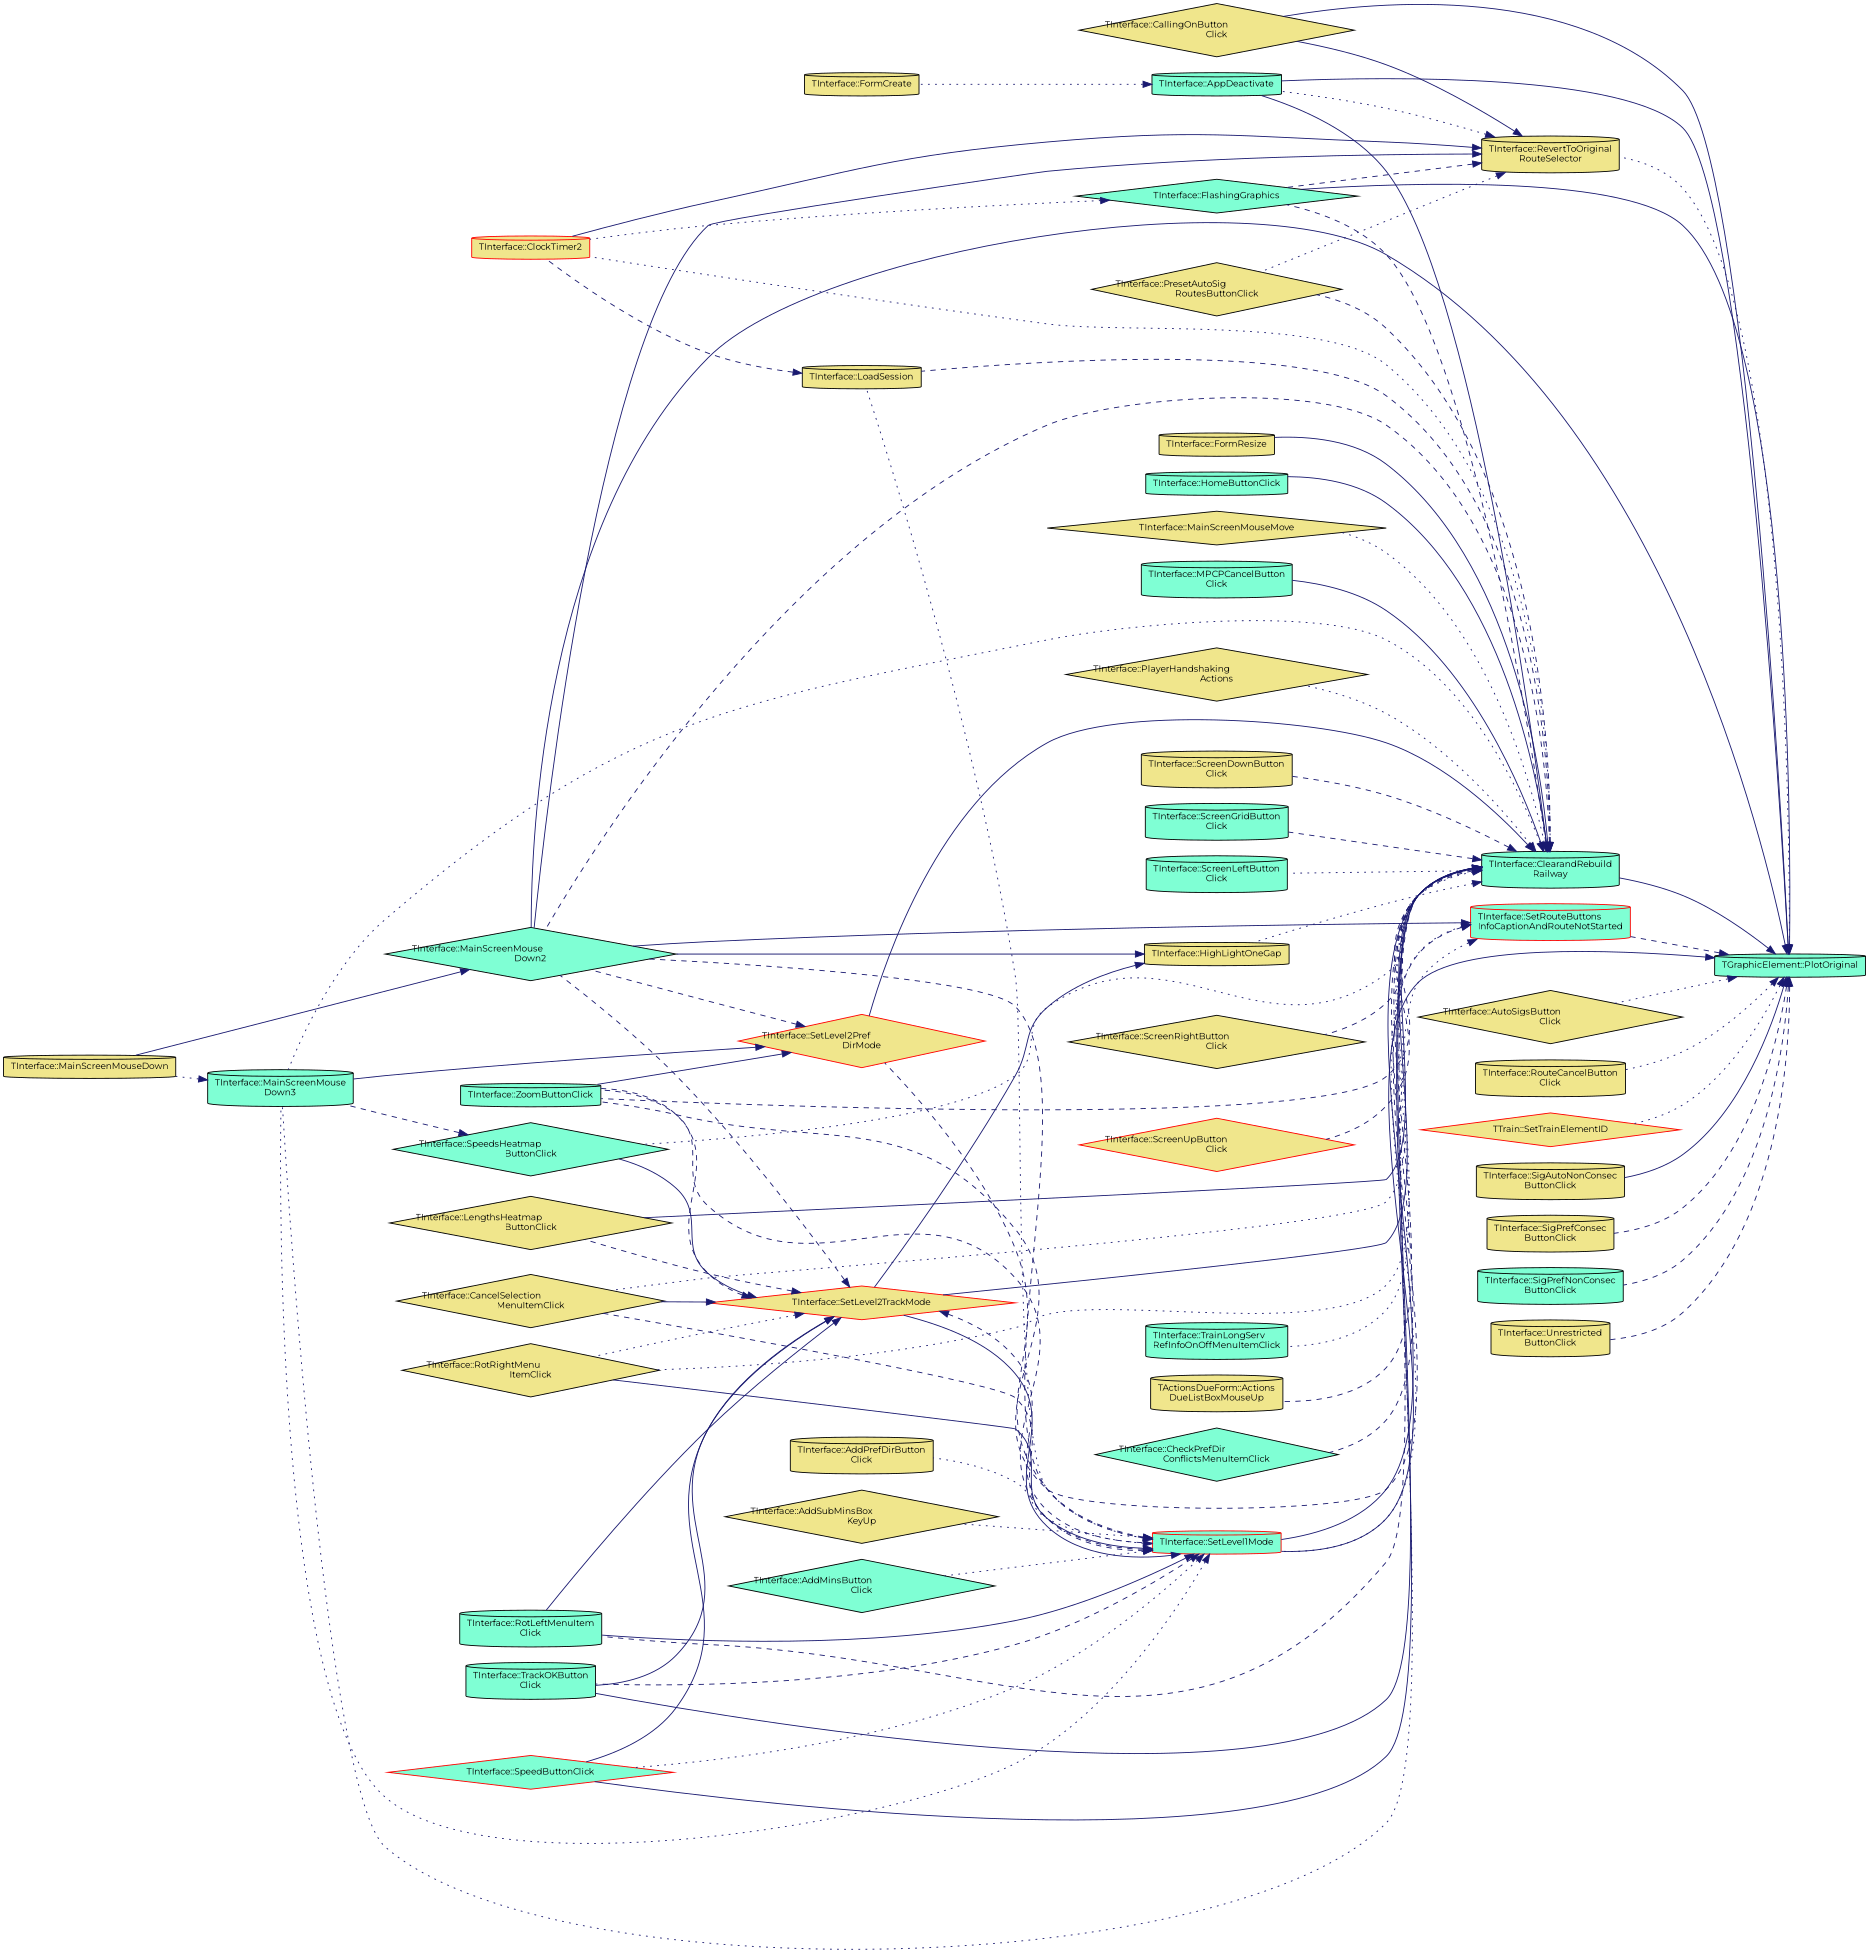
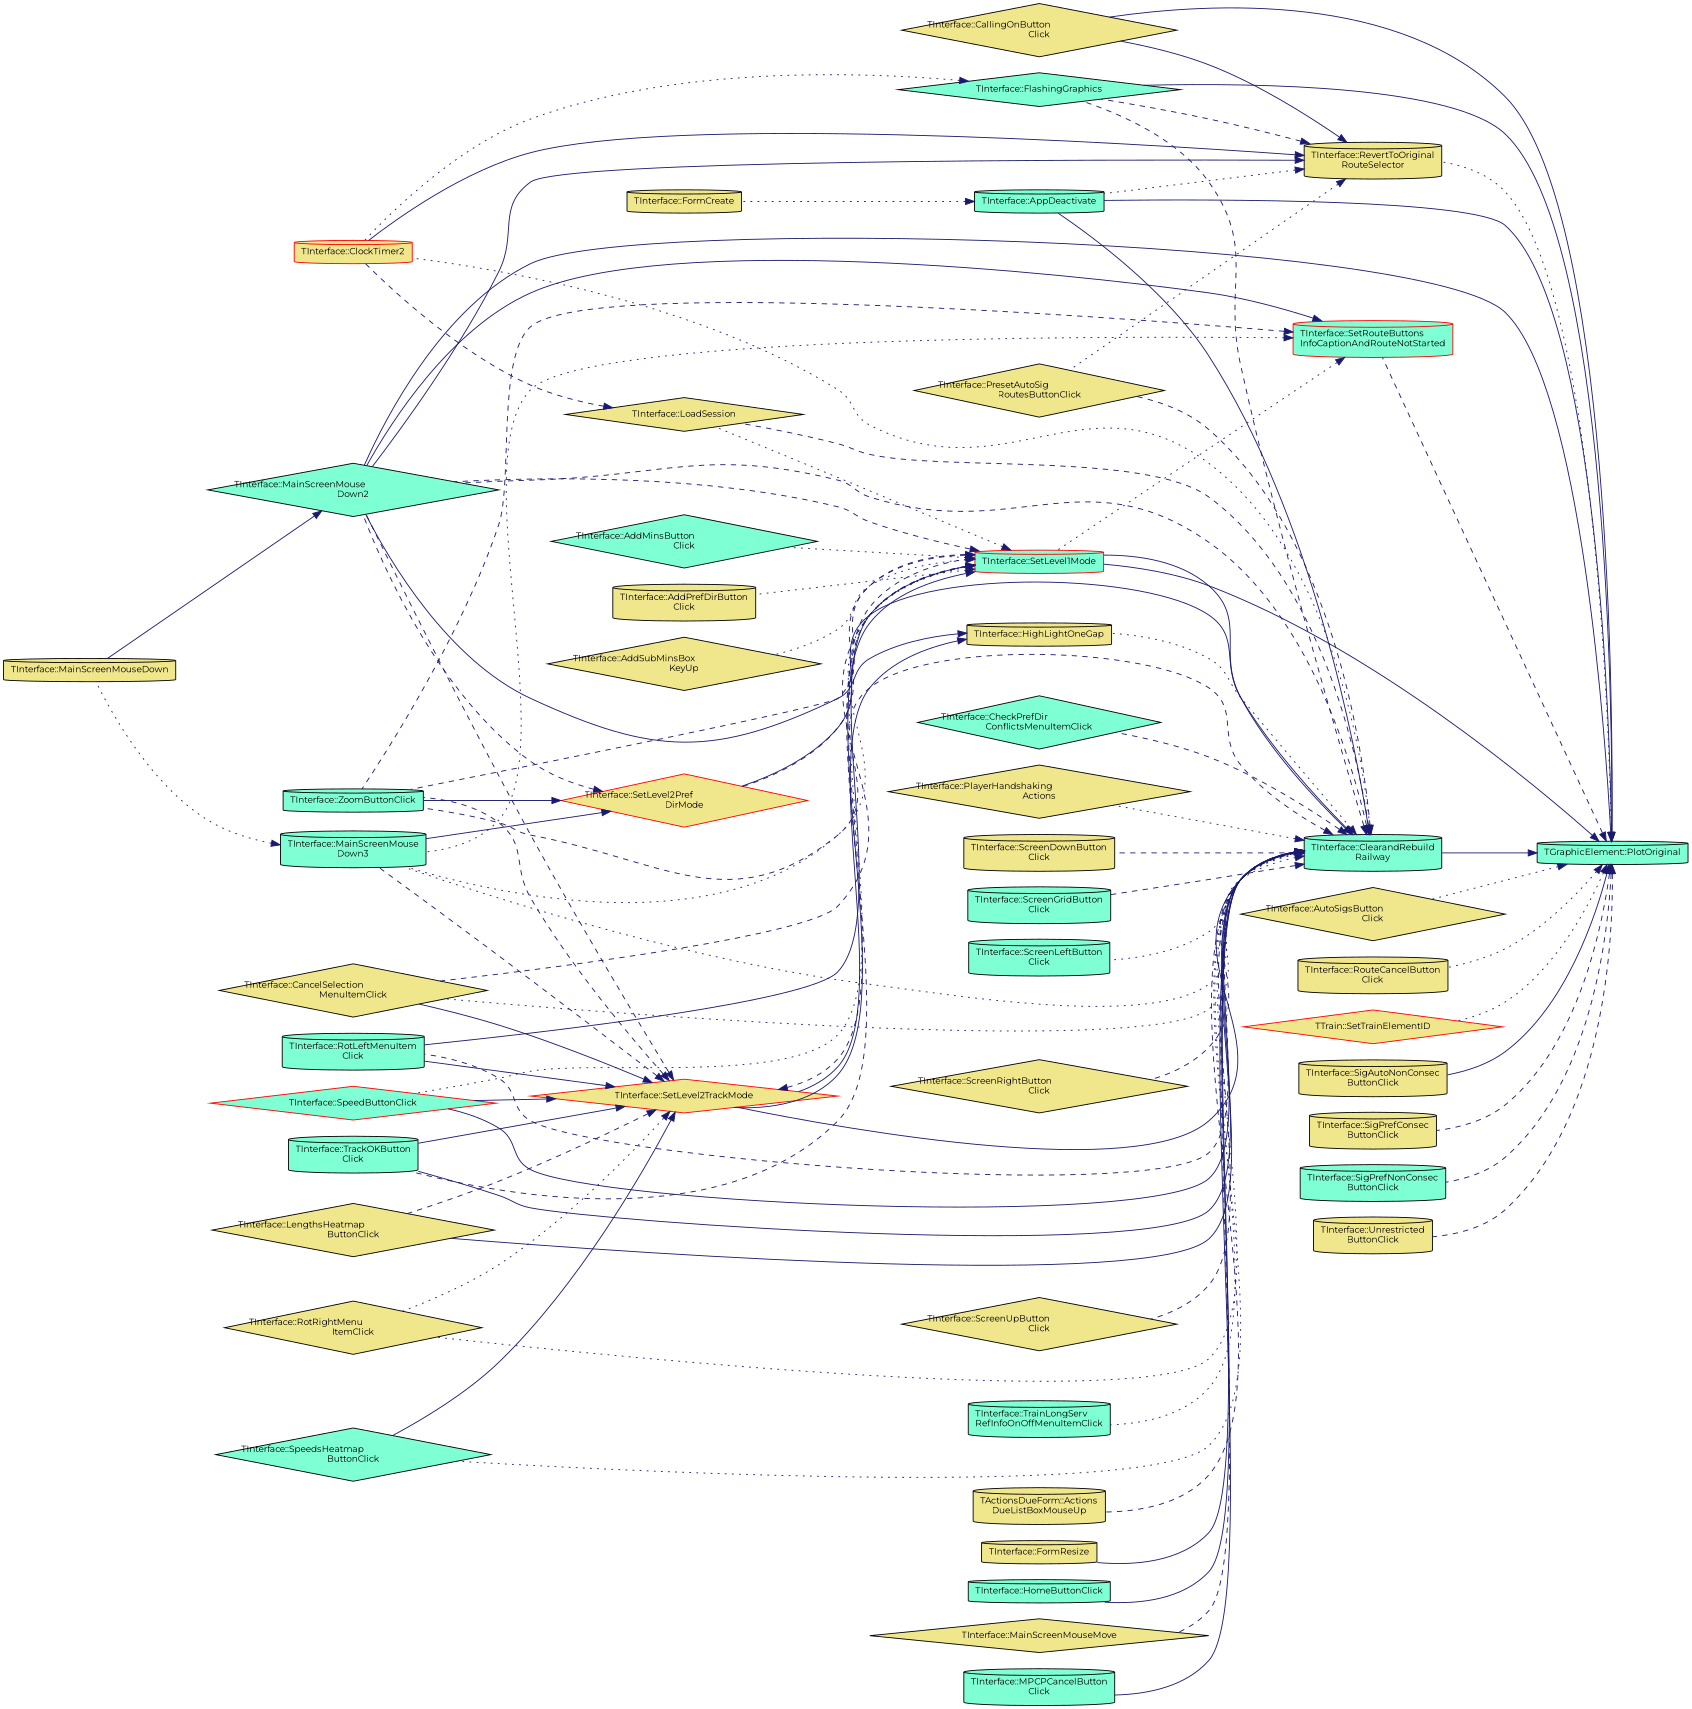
(862, 377) -> (684, 414)
(1478, 662) -> (1225, 1233)
(403, 1119) -> (526, 976)
(1217, 1145) -> (1039, 1324)
(914, 1416) -> none
